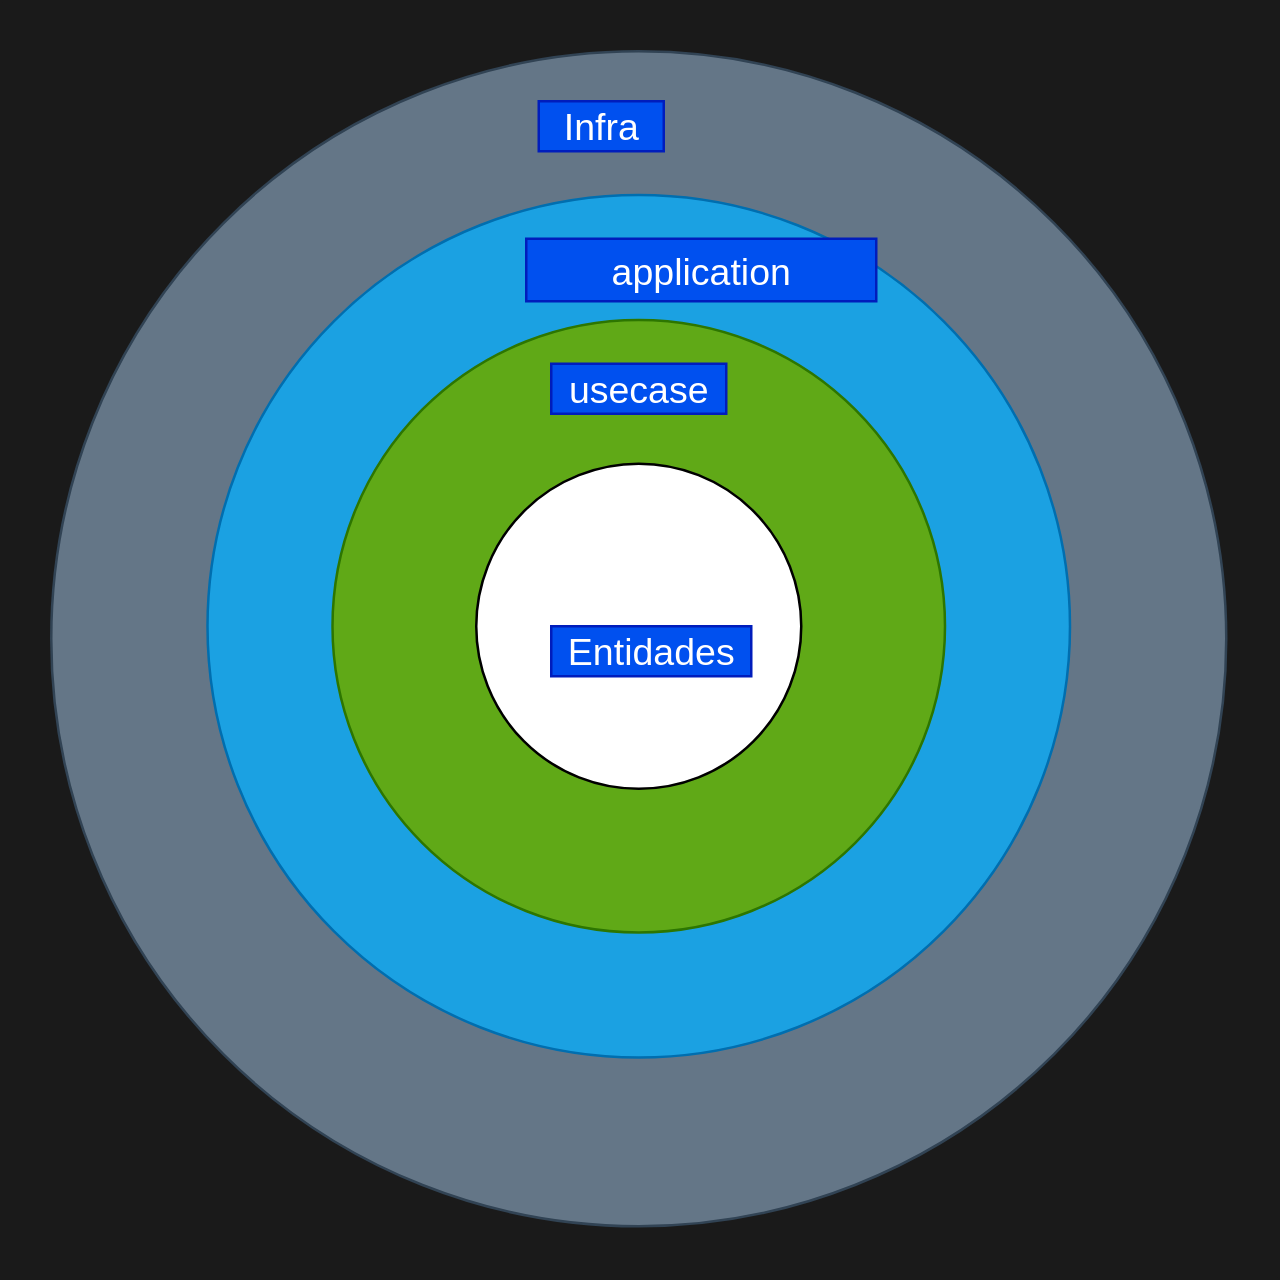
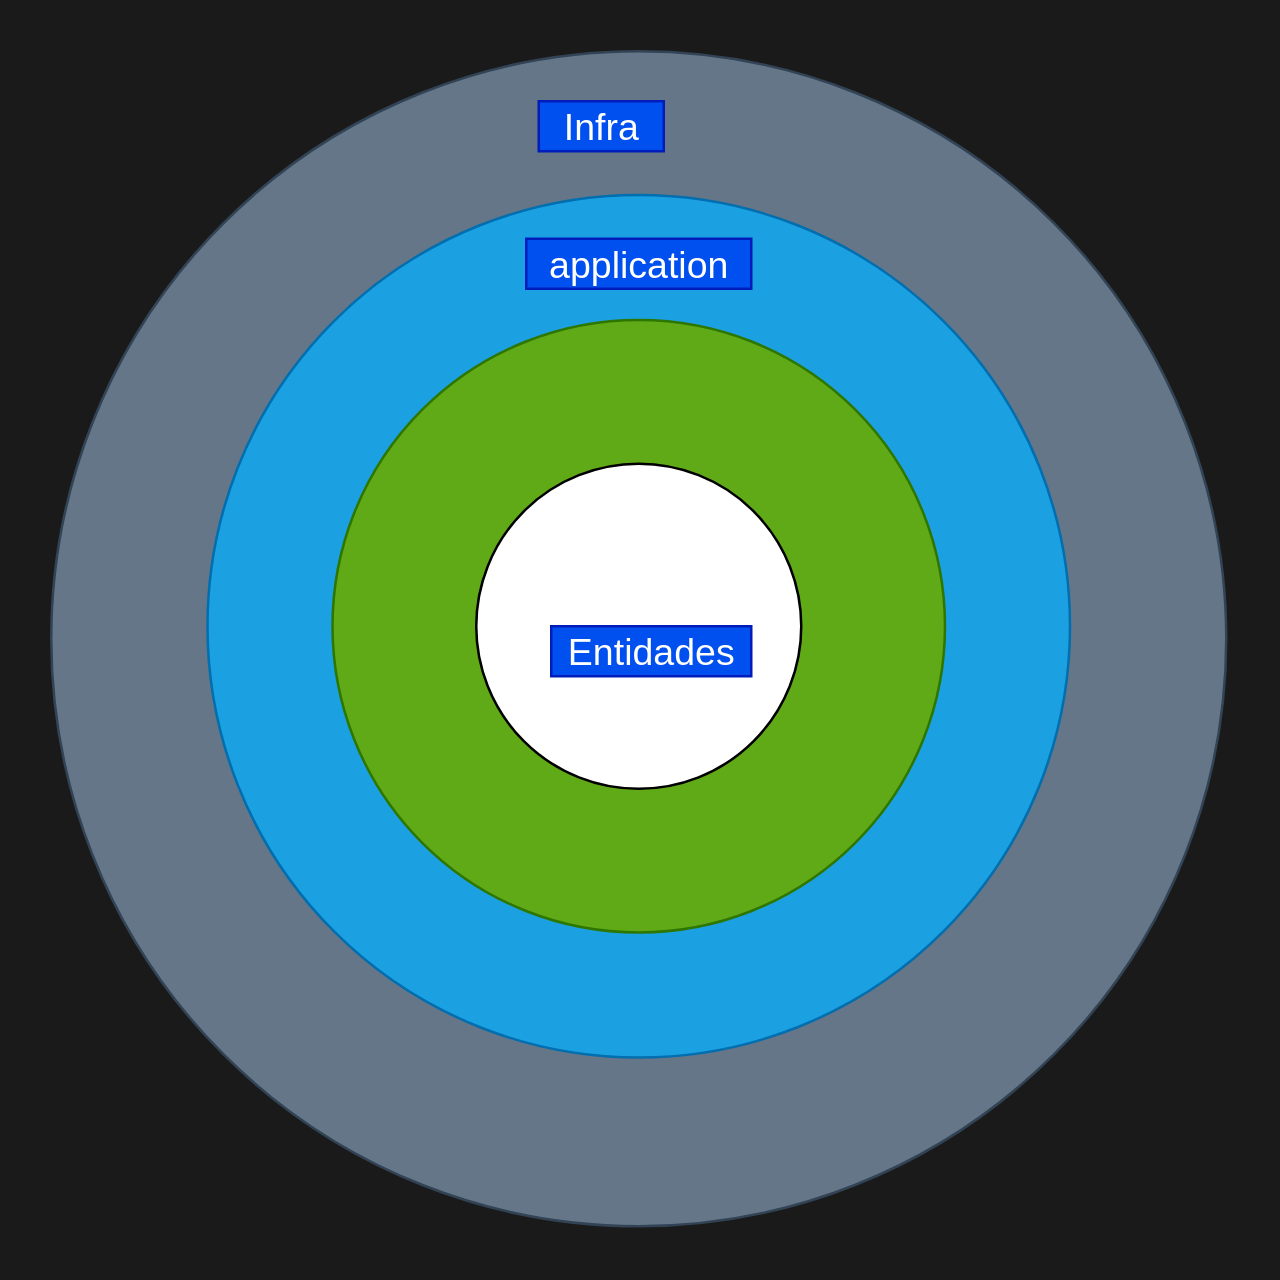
(701, 270) -> (639, 264)
(639, 389) -> none
